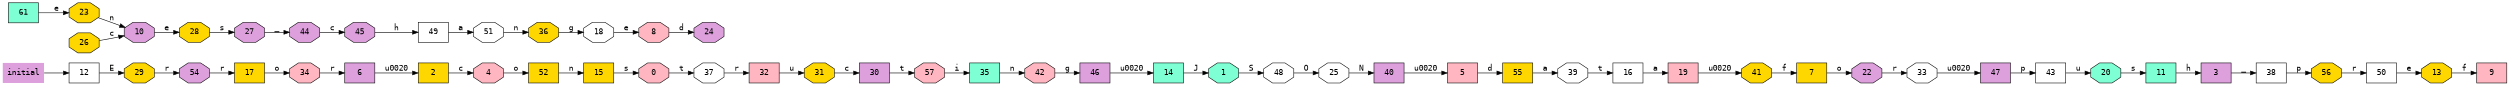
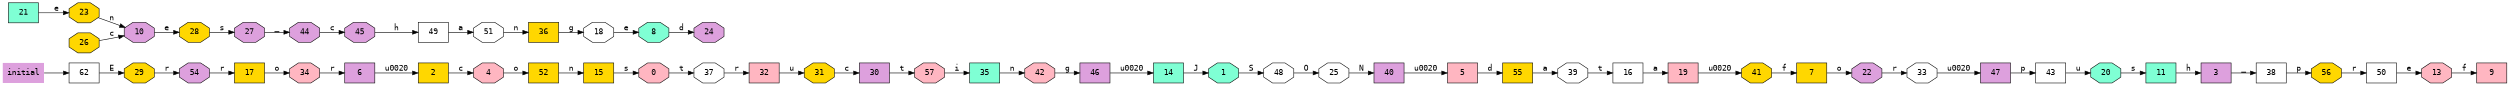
(23, 13) -> (23, 13)
(544, 32) -> (544, 32)
(654, 32) -> (654, 32)
(84, 73) -> (84, 73)
(2437, 73) -> (2437, 73)
